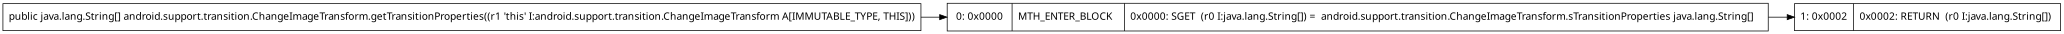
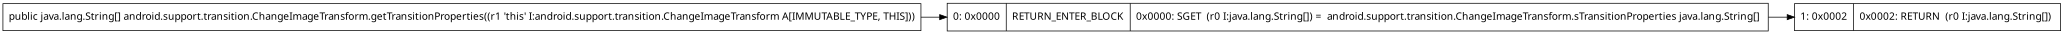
(1065, 17) -> (1068, 17)
